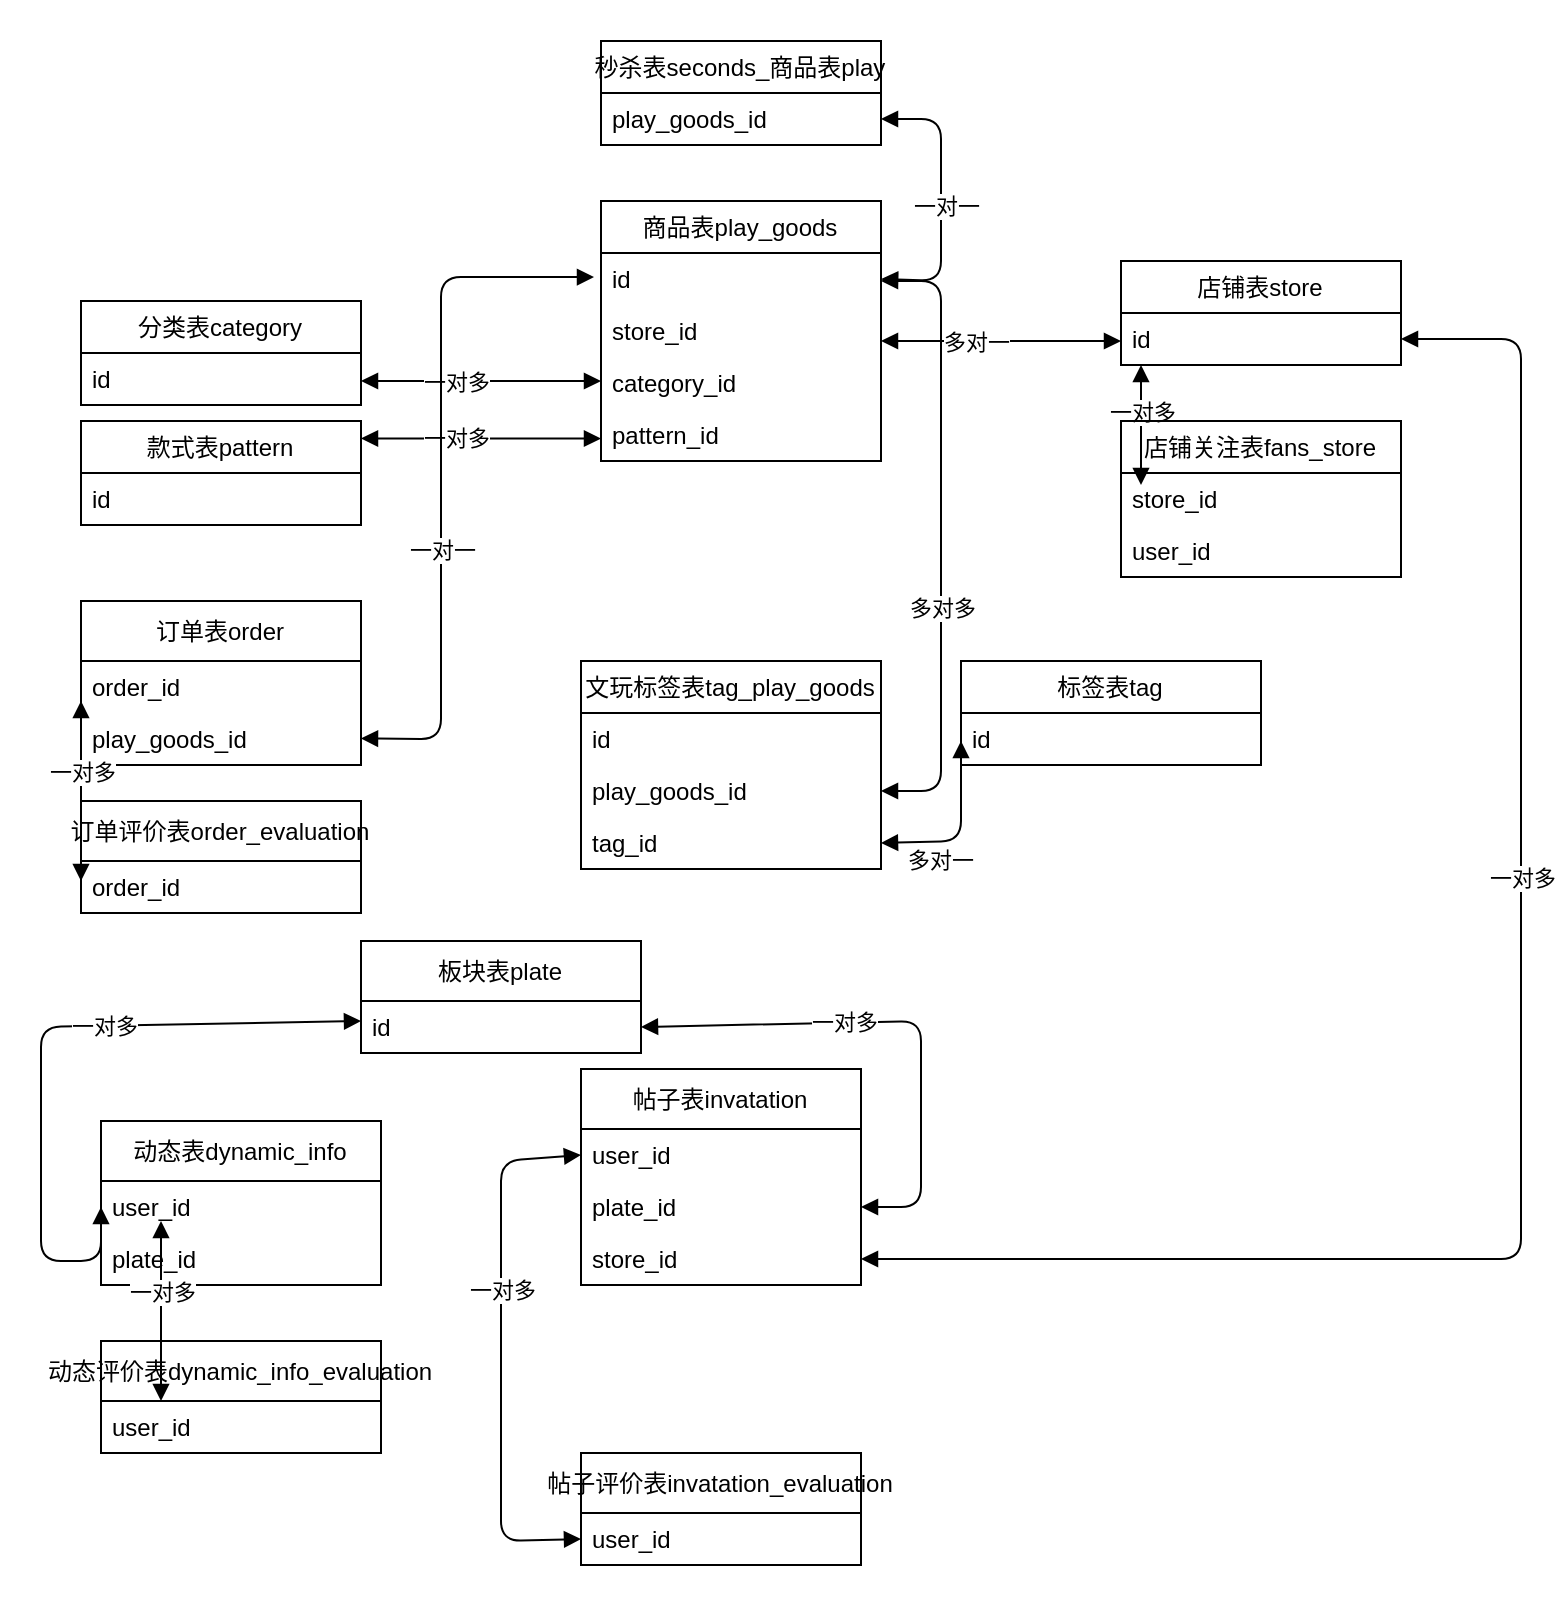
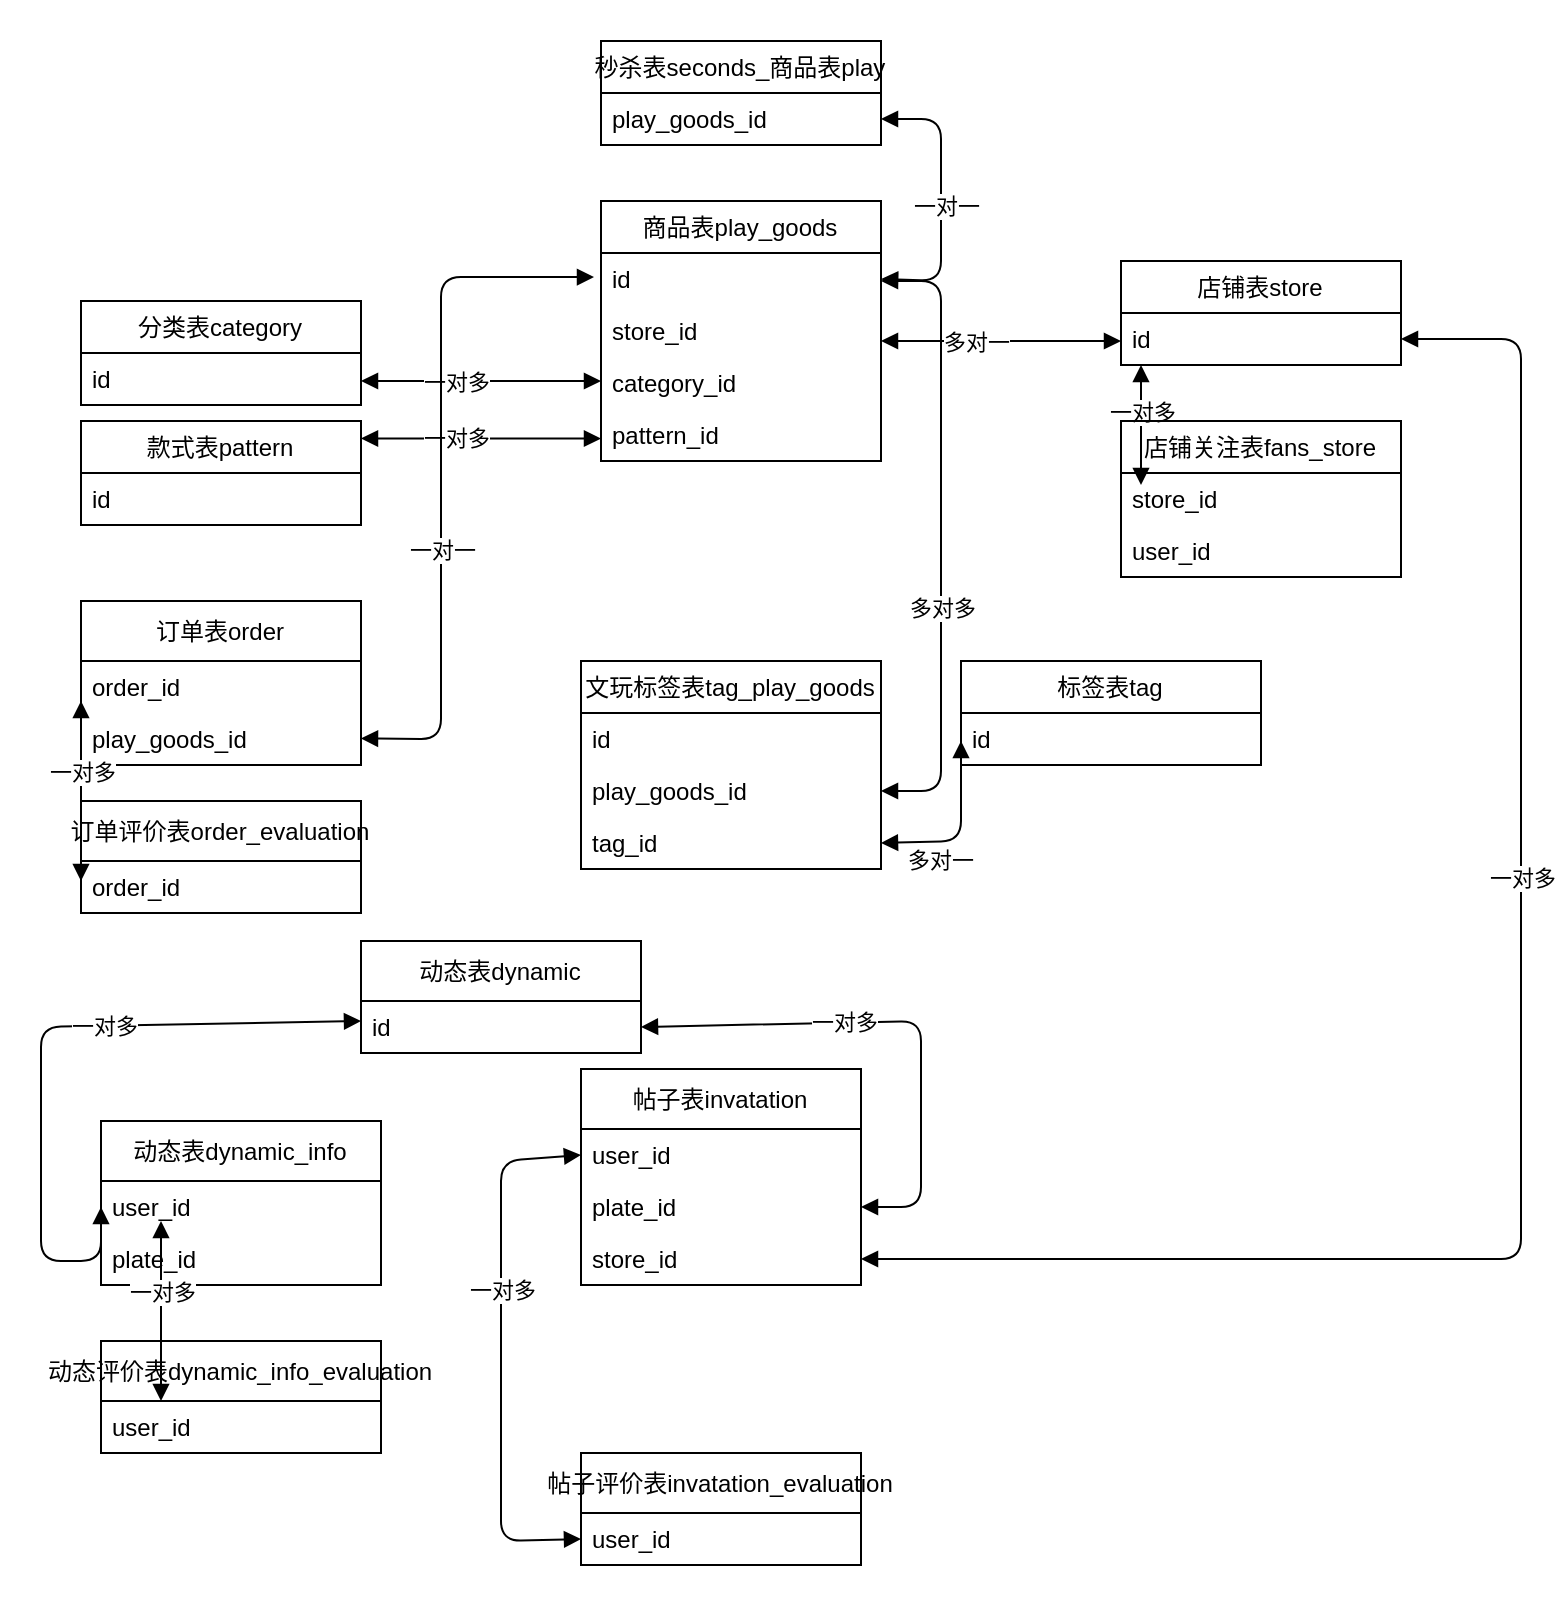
(500, 972) -> (500, 972)
